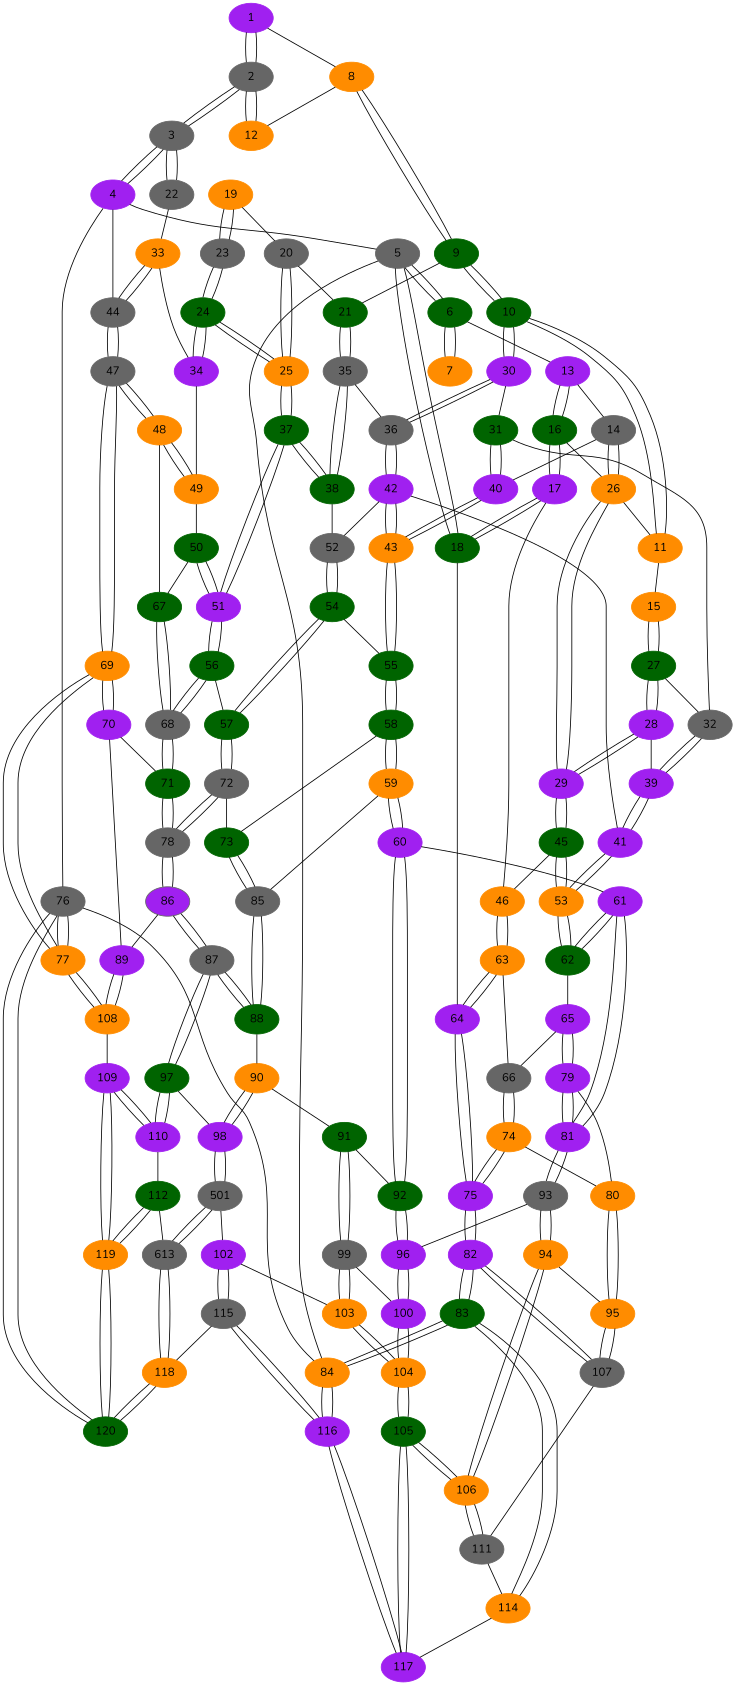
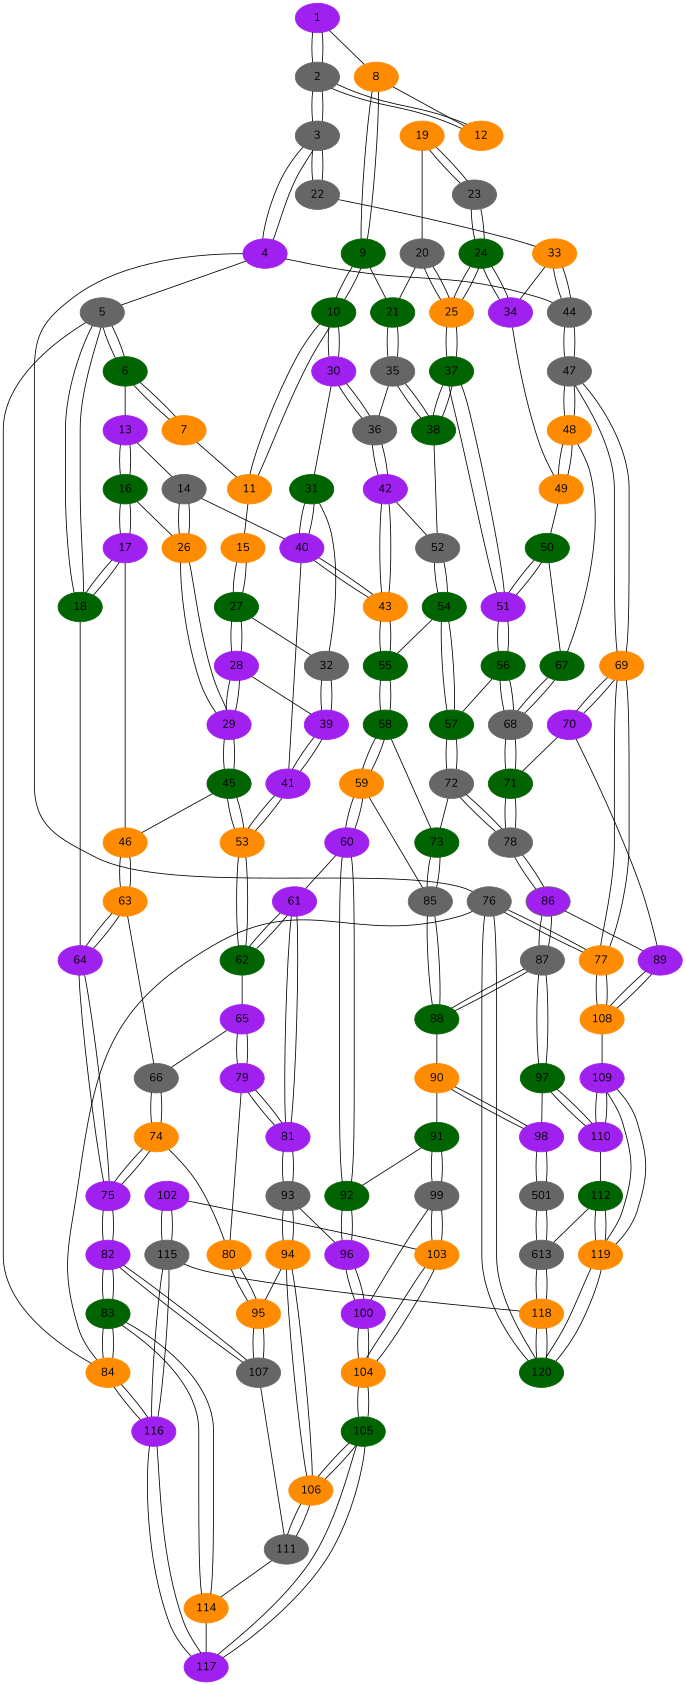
(637, 519) -> (217, 460)
(605, 602) -> (295, 666)
(222, 1226) -> none
